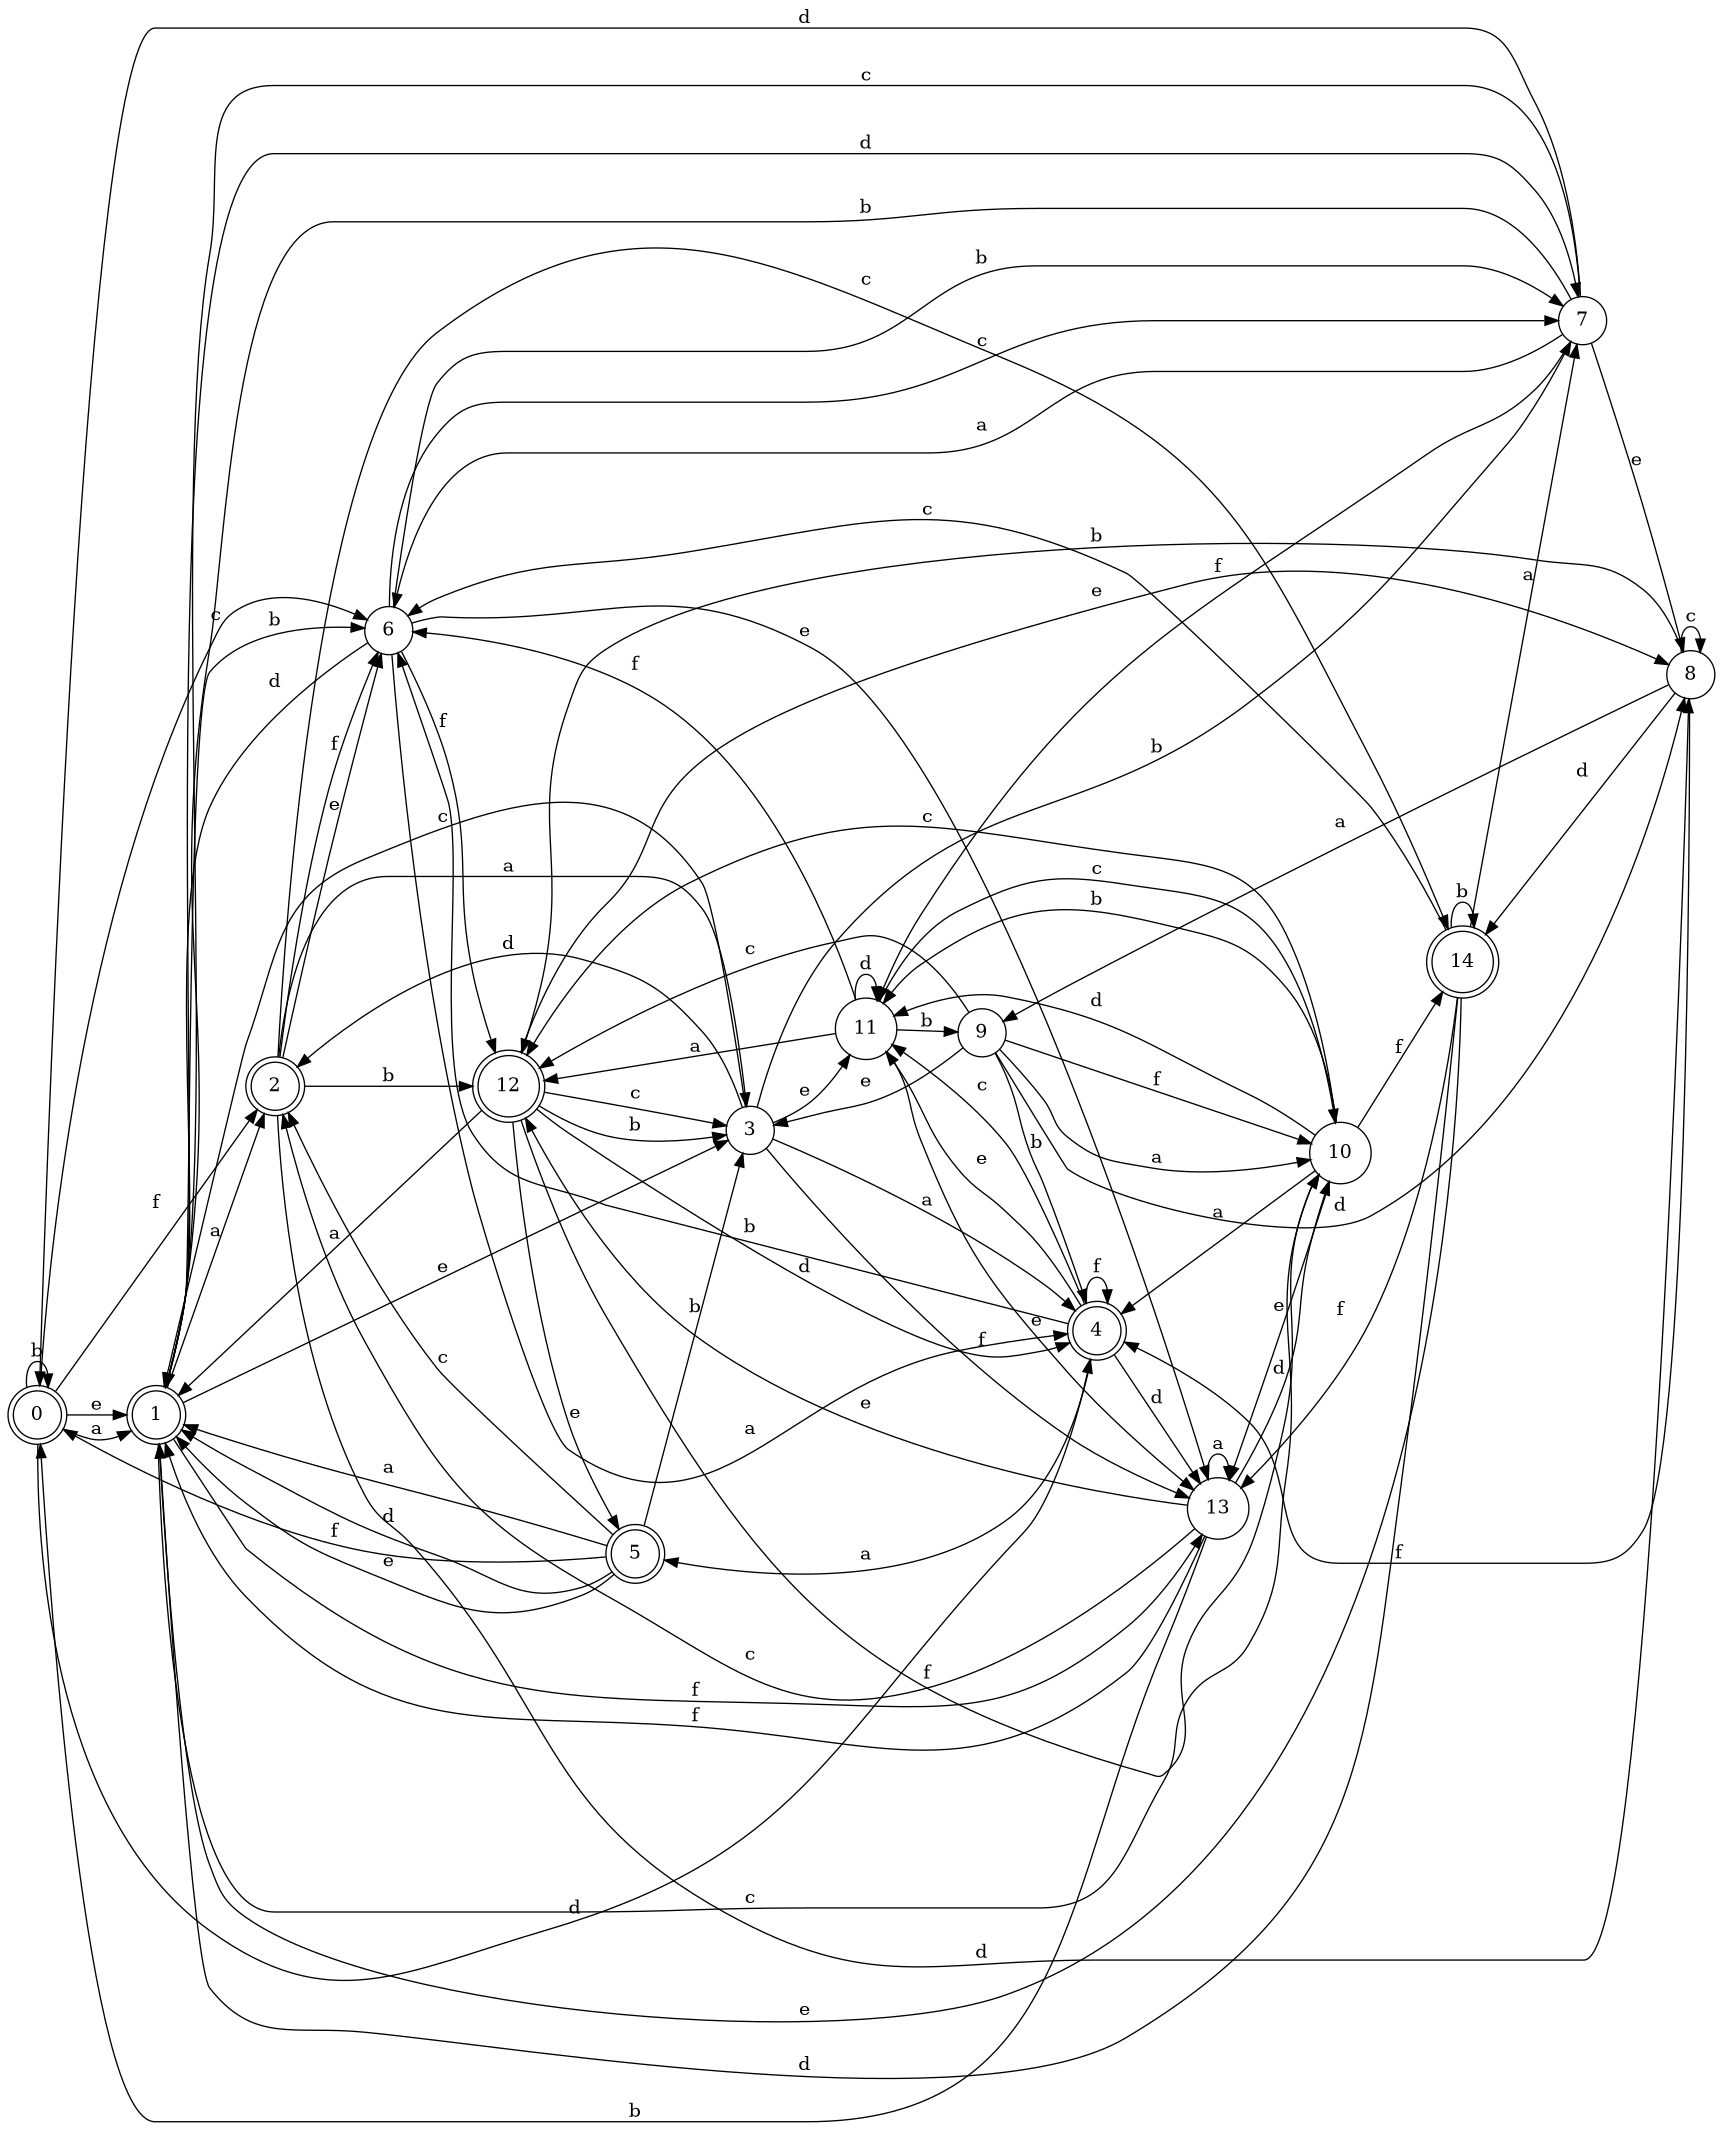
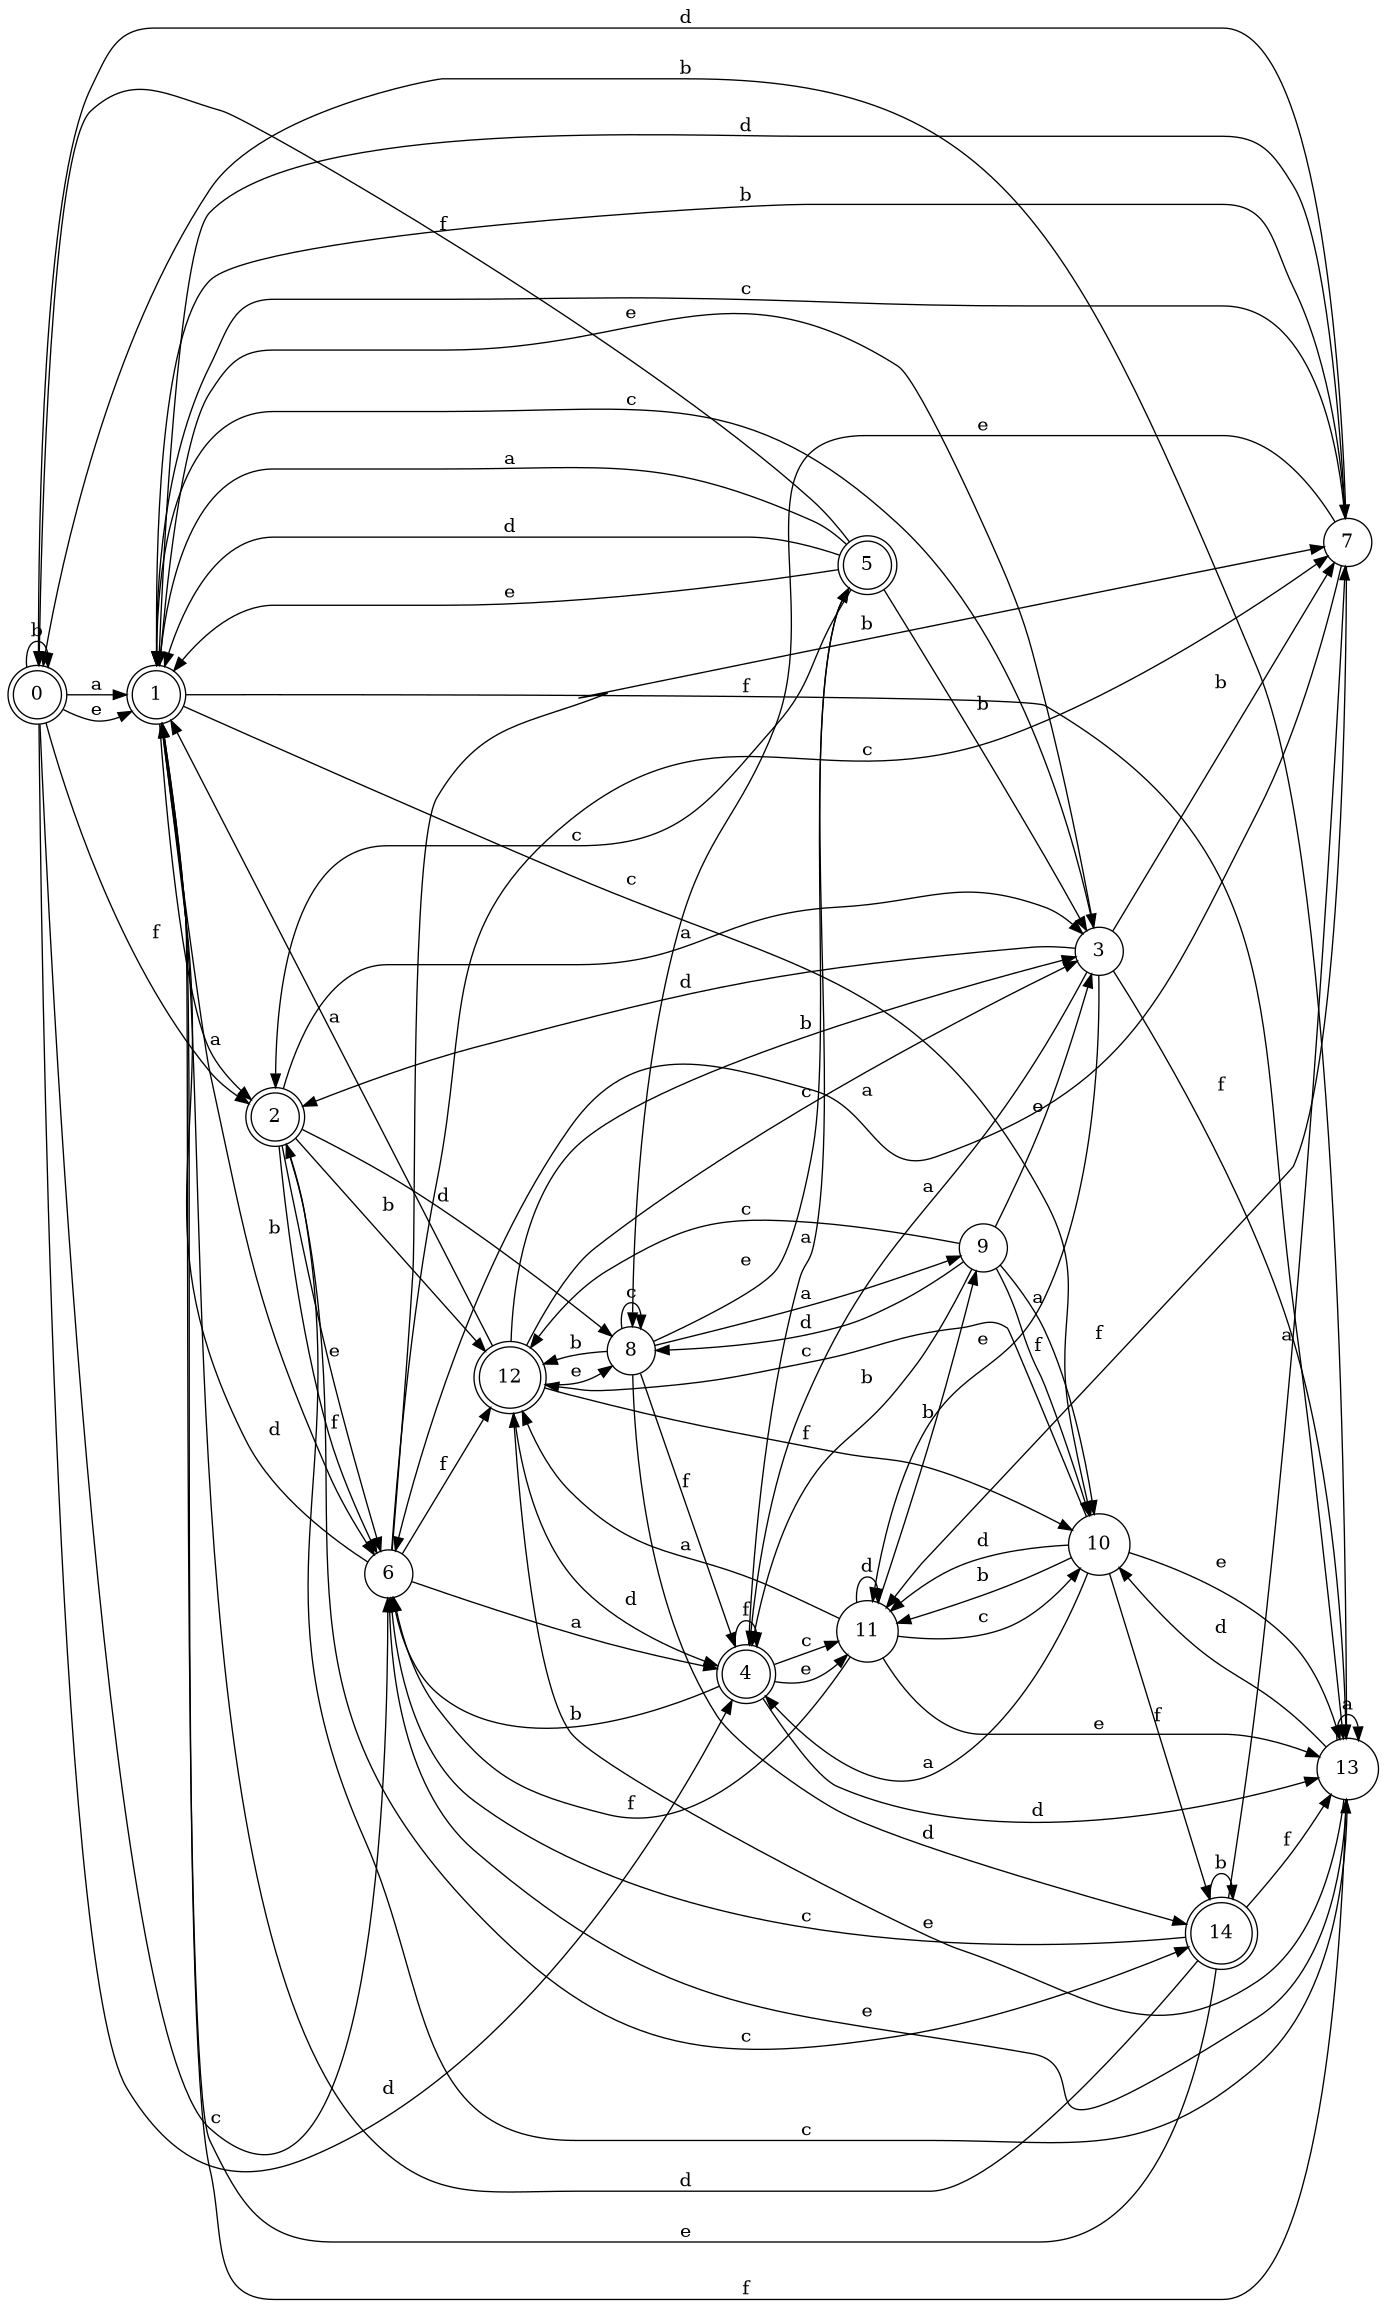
(543, 1325) -> (815, 1131)
